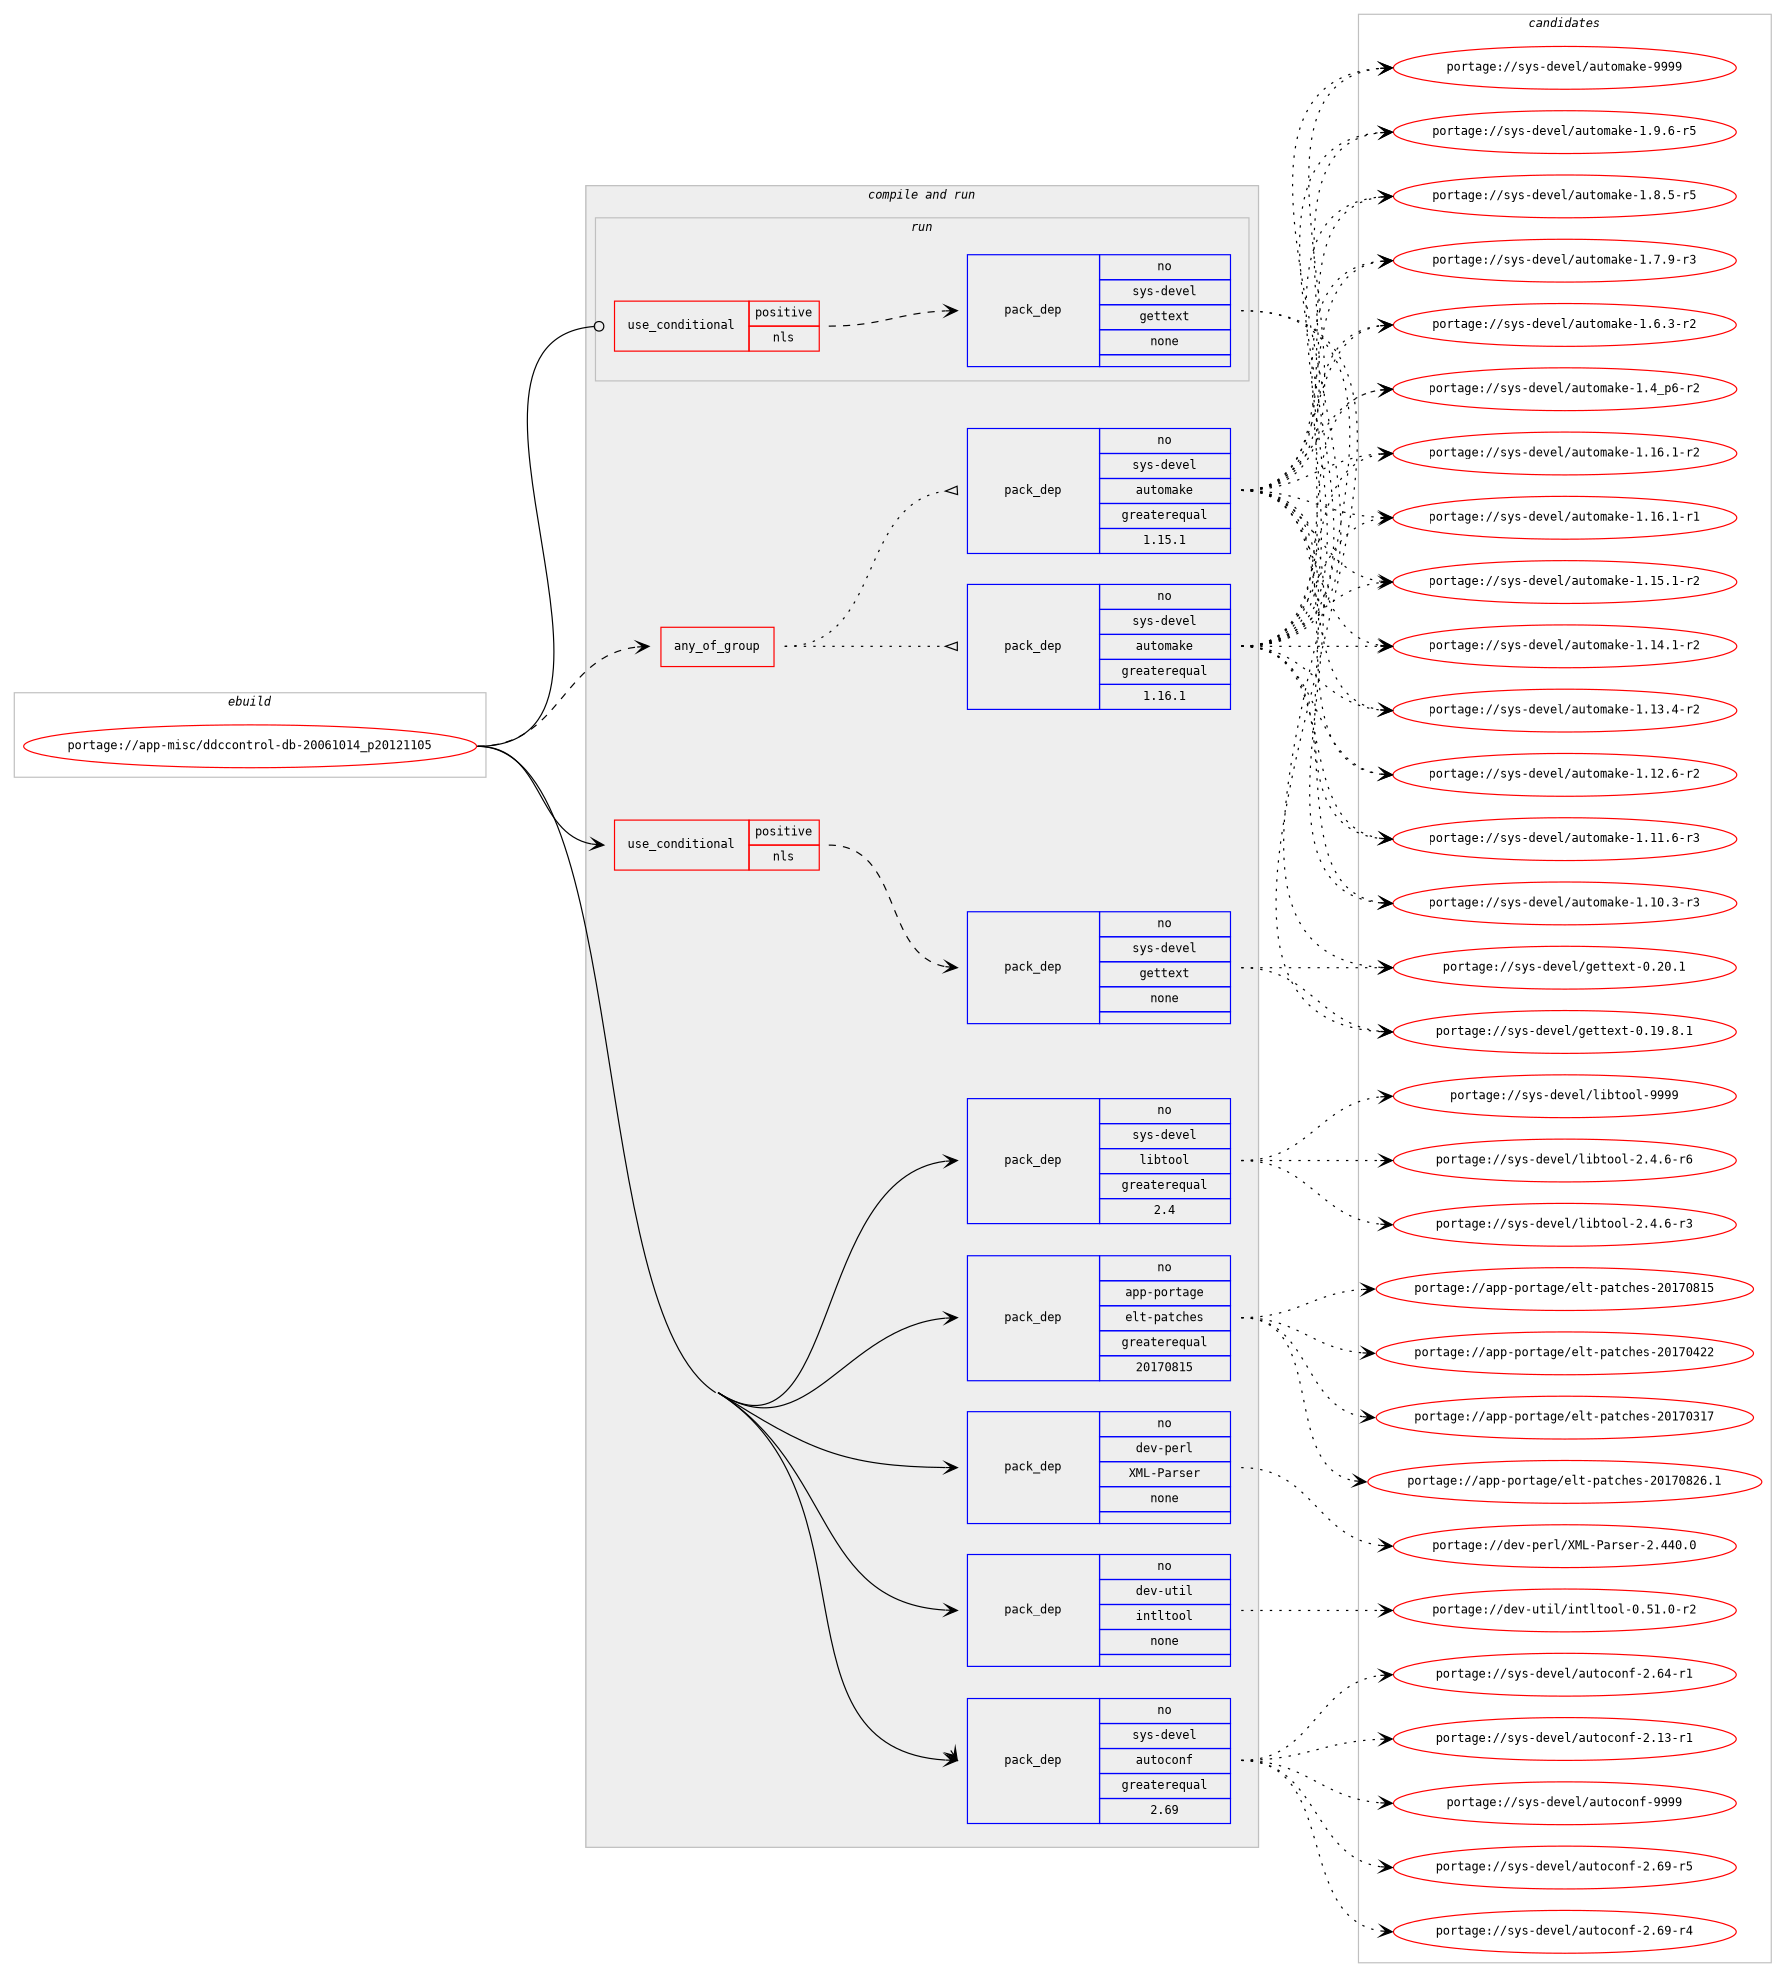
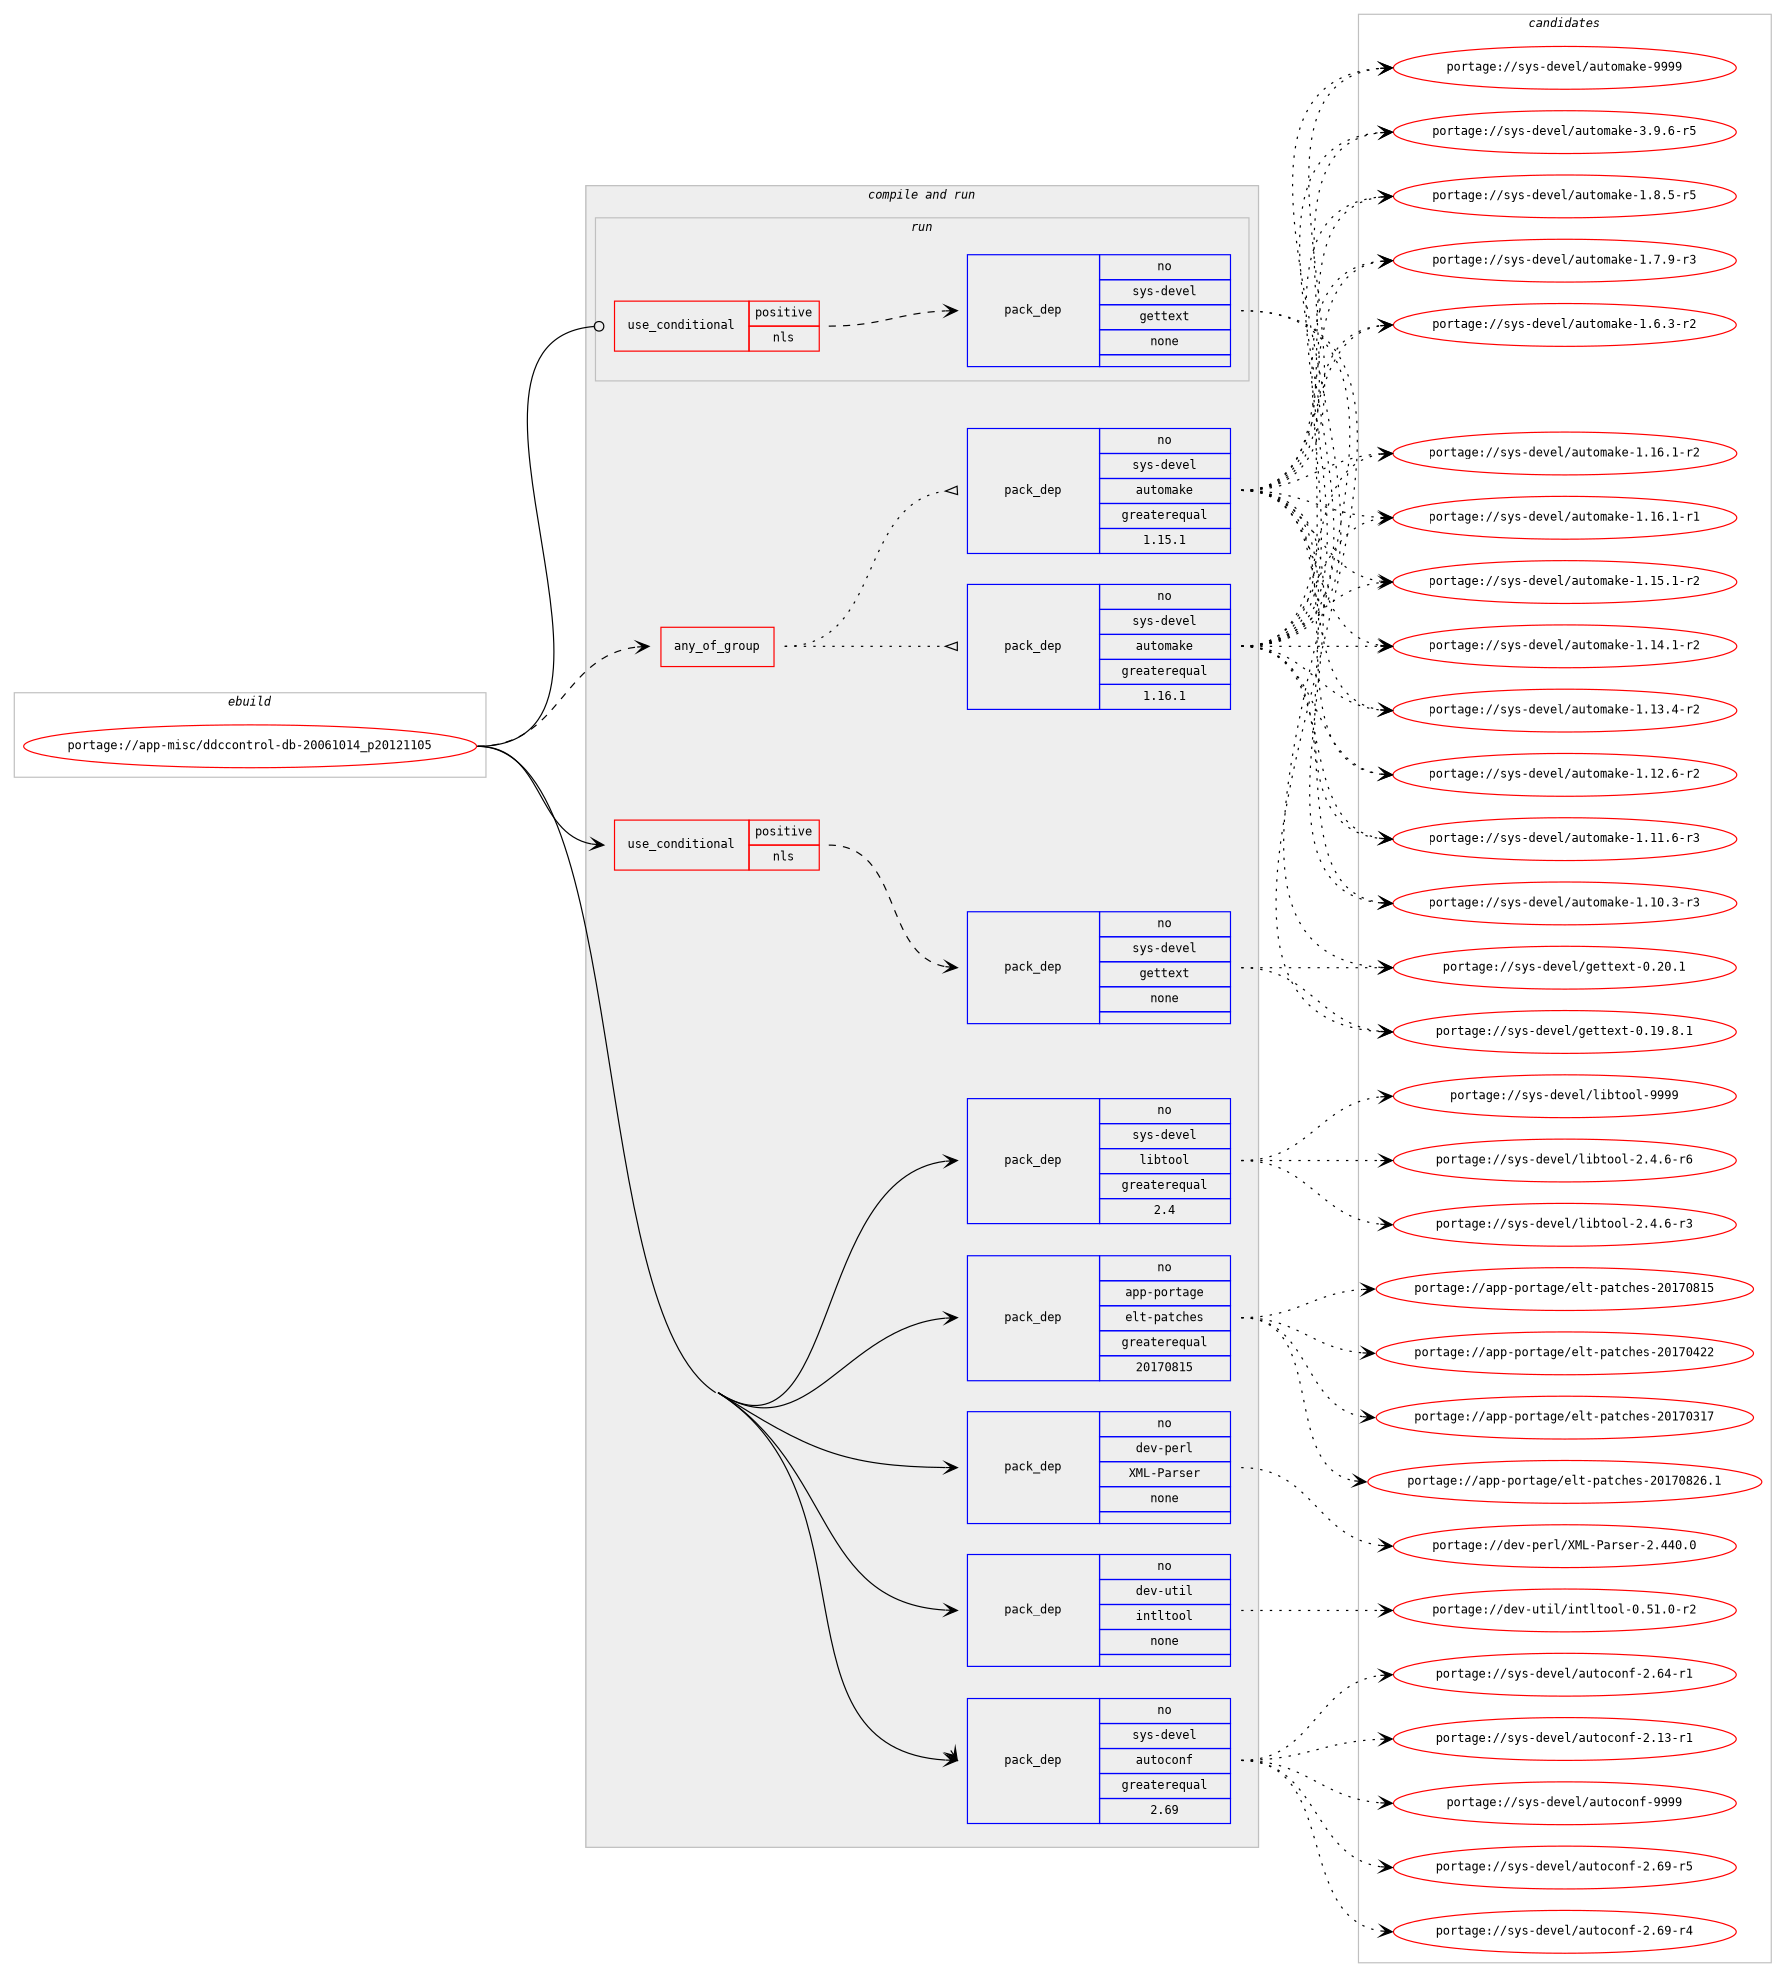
(1565, 132) -> (1565, 132)
(1565, 389) -> none
